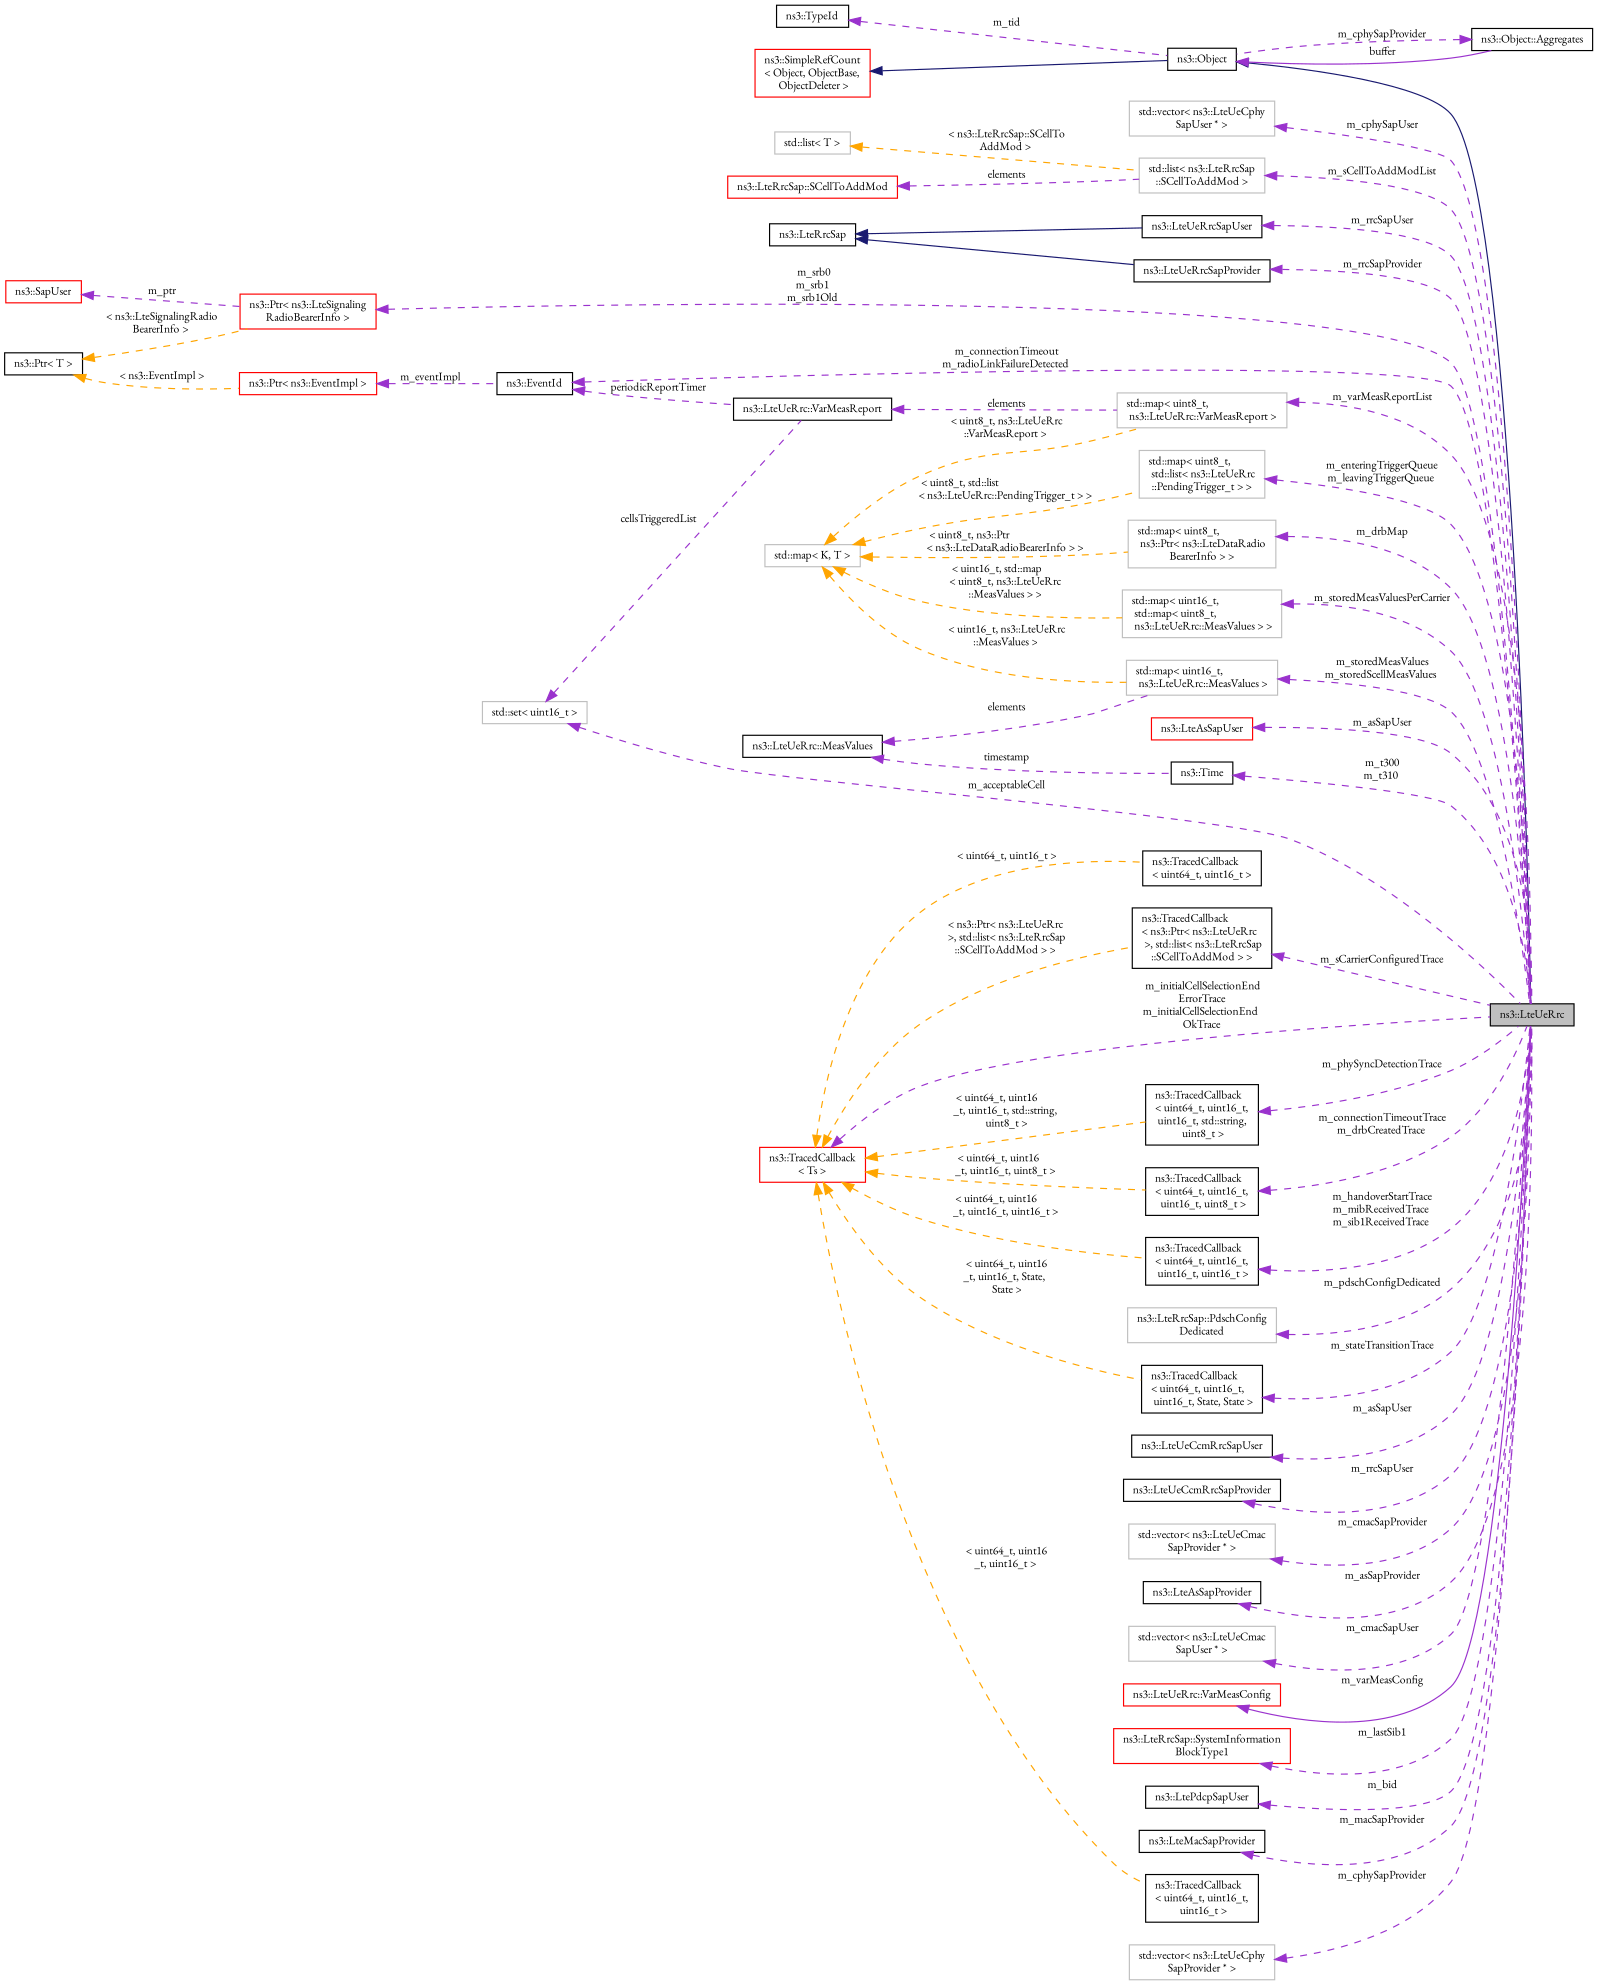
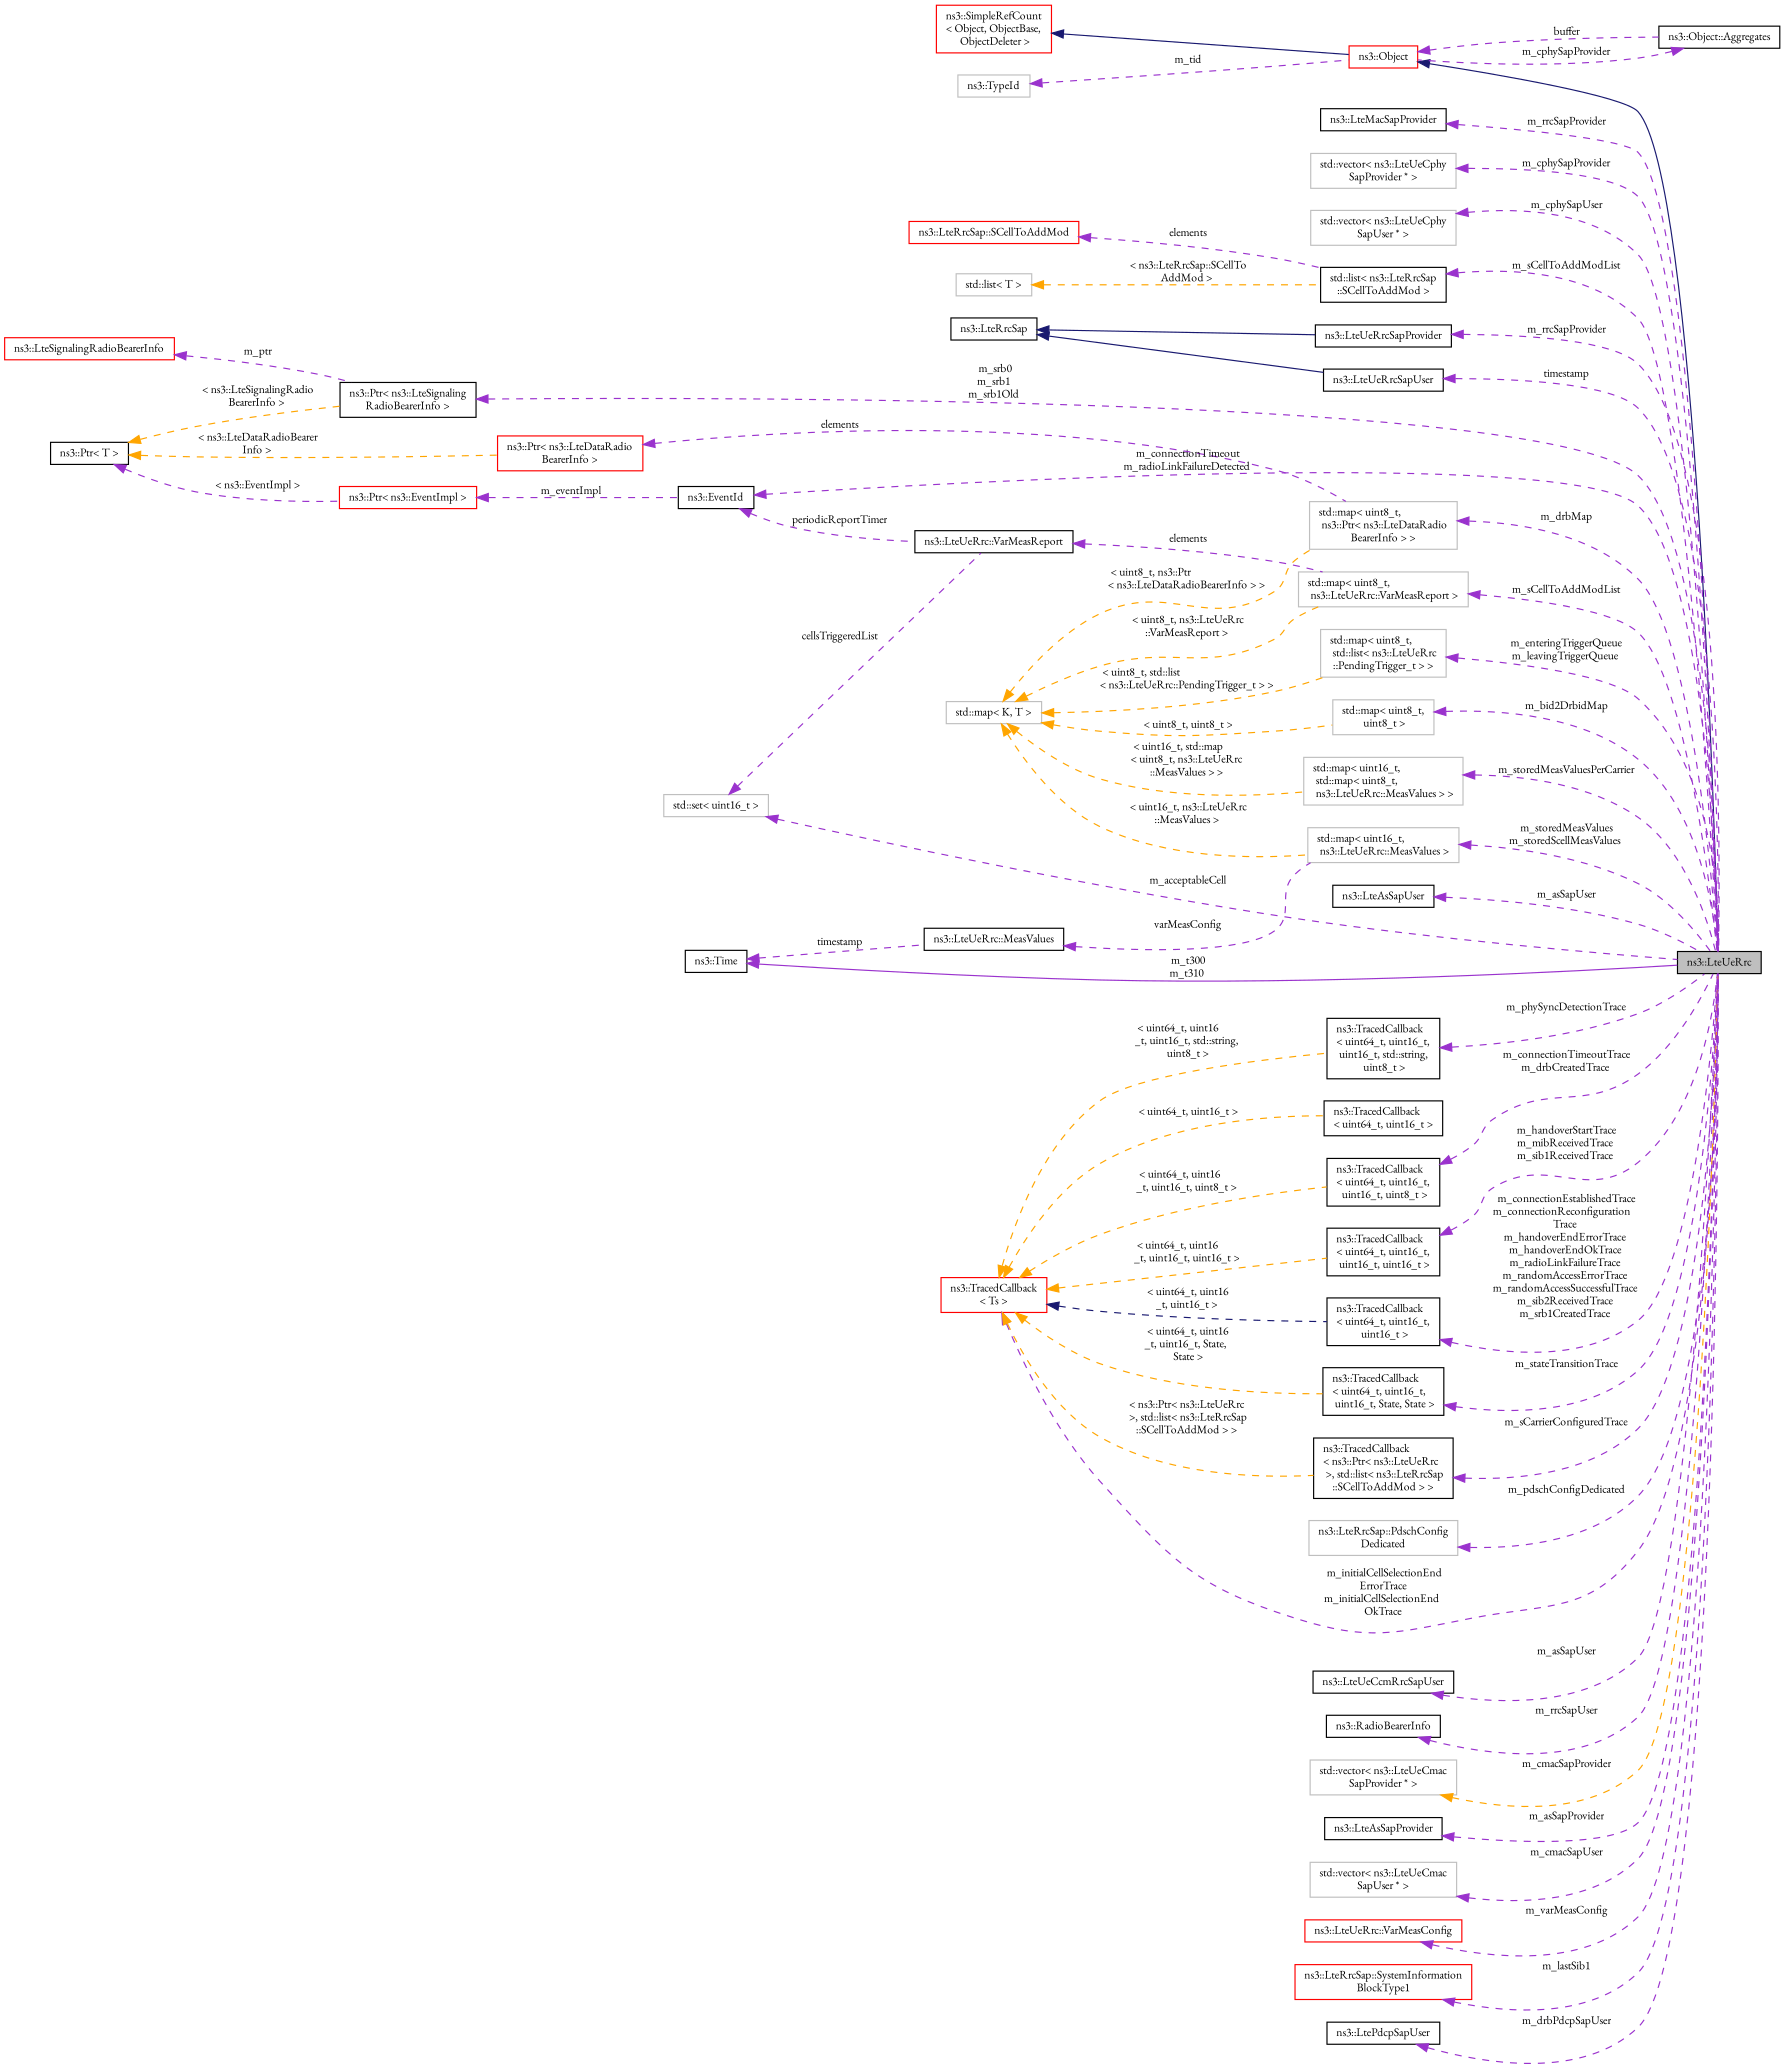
(813, 16) -> (994, 86)
(1202, 59) -> (1383, 57)
(1370, 64) -> (1544, 40)
(1202, 176) -> (1383, 285)
(1381, 220) -> (1565, 374)
(44, 292) -> (90, 349)
(308, 312) -> (408, 400)
(162, 388) -> (230, 497)
(1381, 397) -> (1565, 590)
none -> (570, 453)
(1006, 707) -> (1187, 925)
none -> (1383, 717)
(1202, 729) -> (1383, 896)
(1027, 771) -> (841, 951)
(1454, 809) -> (1218, 981)
none -> (1676, 1247)
(1482, 1472) -> (1674, 1646)
(1202, 1490) -> (1383, 1726)
(1487, 1552) -> (1675, 1789)
(925, 1568) -> (1193, 1318)
(1381, 1785) -> (1565, 2021)
(1381, 1820) -> (1565, 121)
